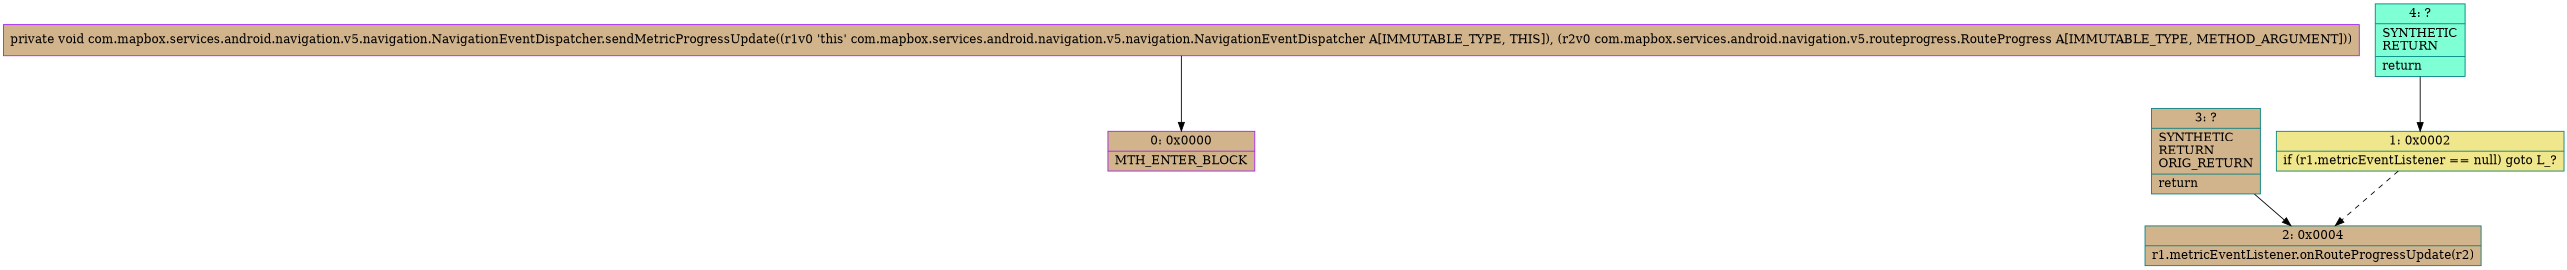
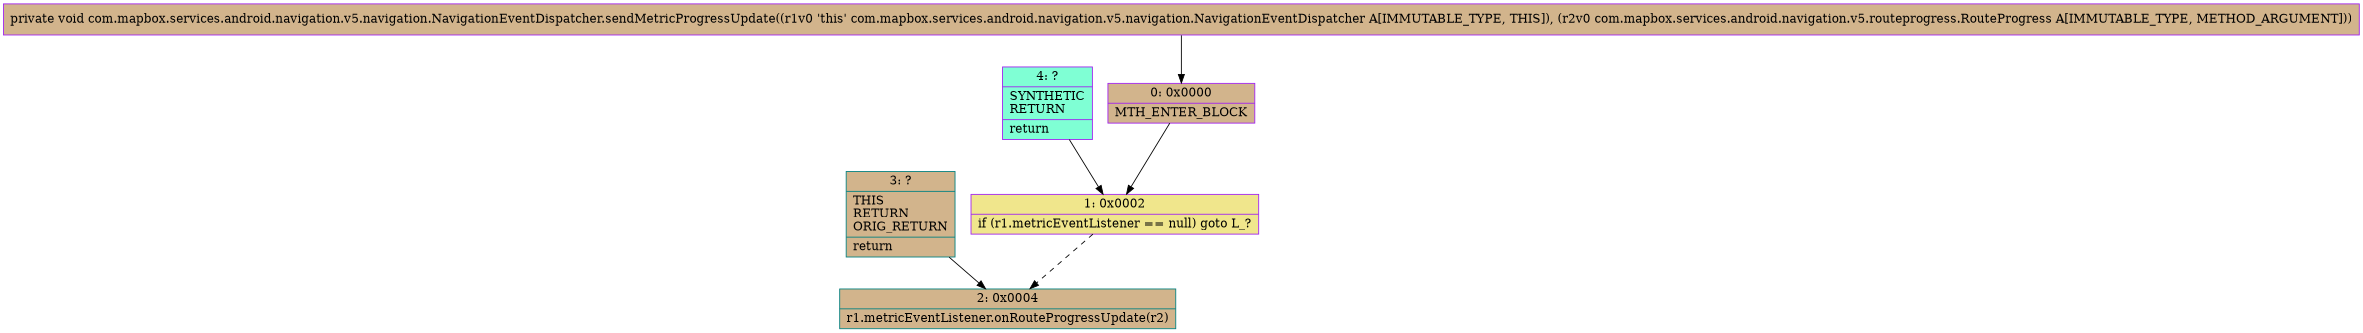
(2420, 40) -> (1047, 103)
(2196, 138) -> (869, 201)
(2420, 151) -> (1115, 214)
none -> (1150, 155)
